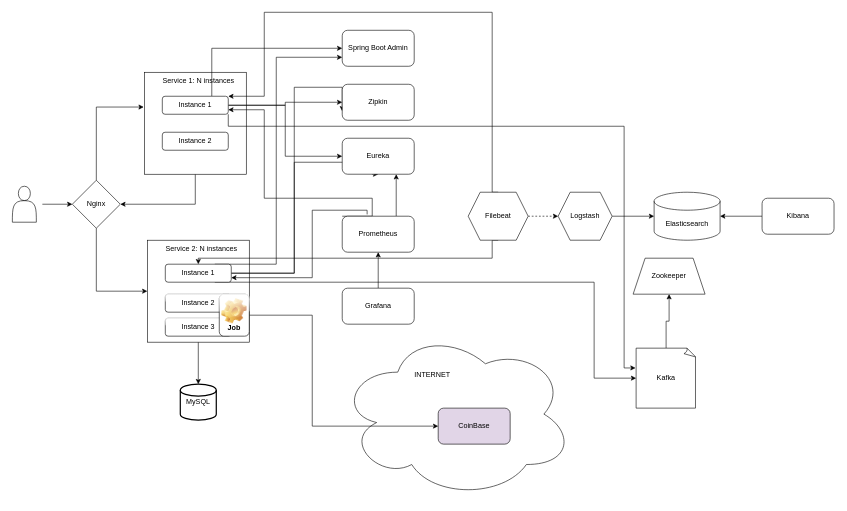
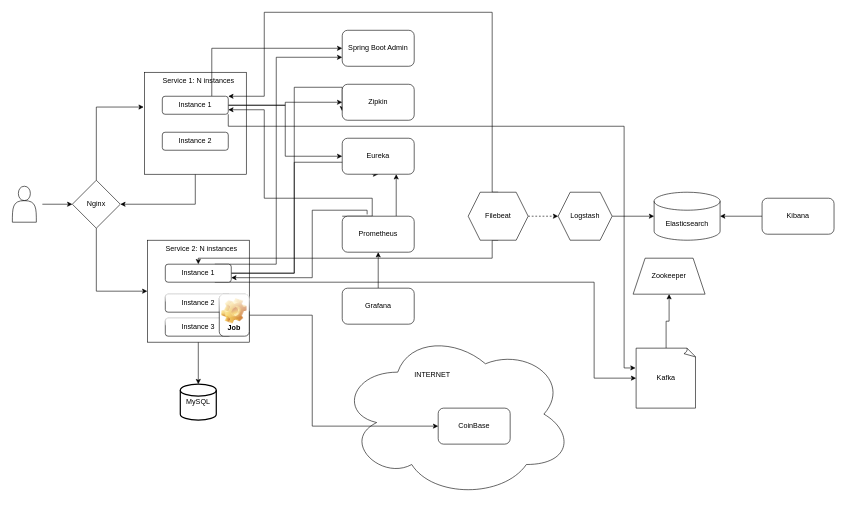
(474, 426) -> (474, 426)
